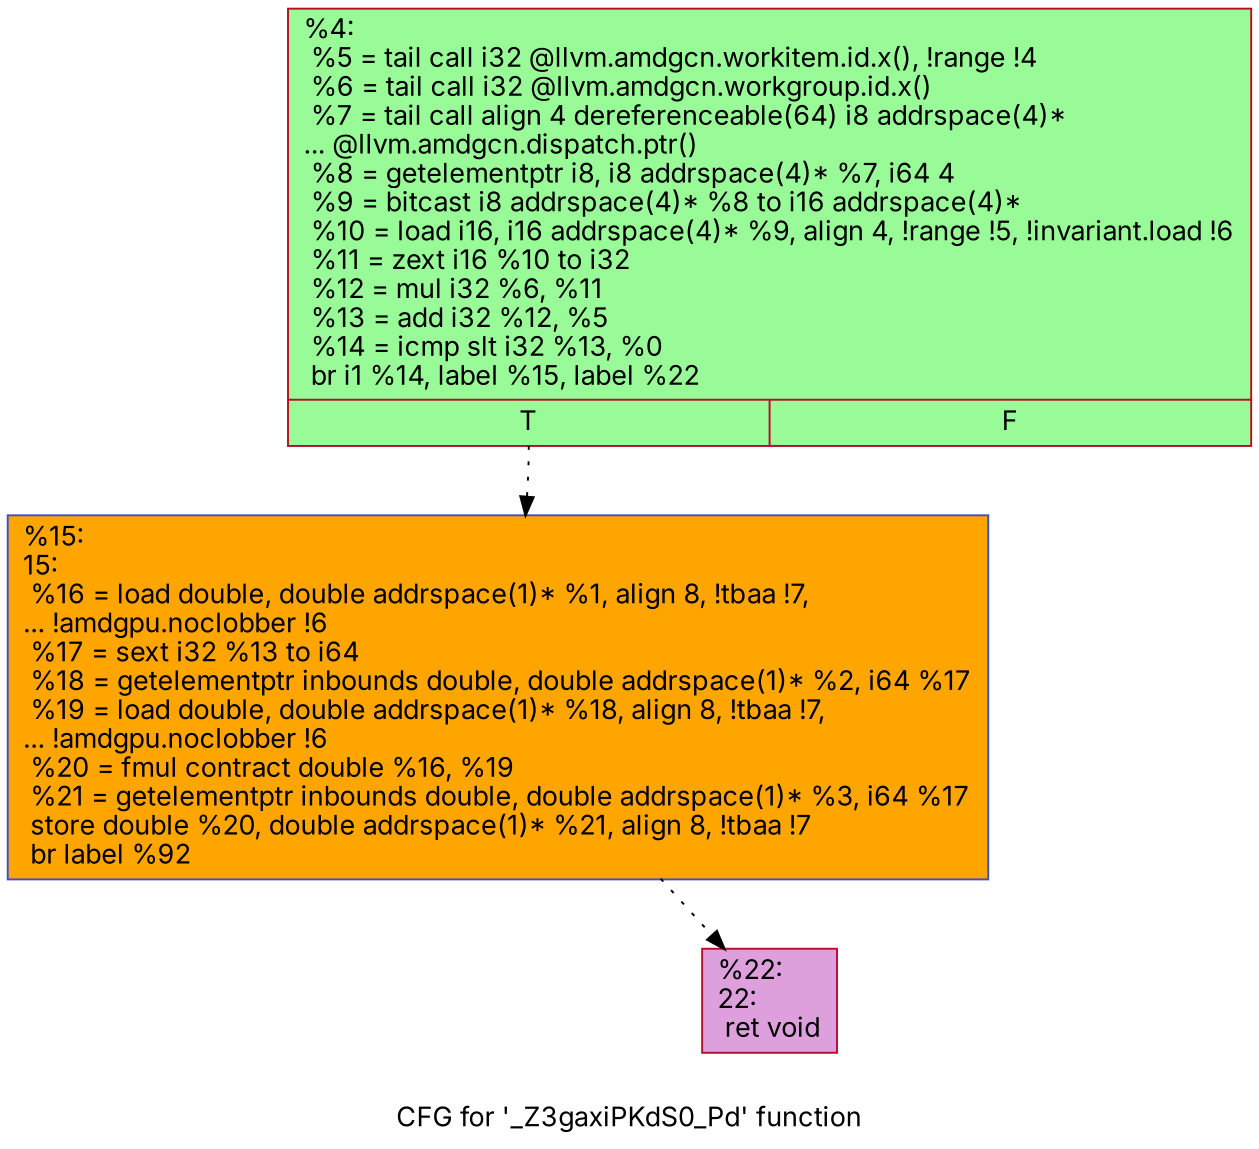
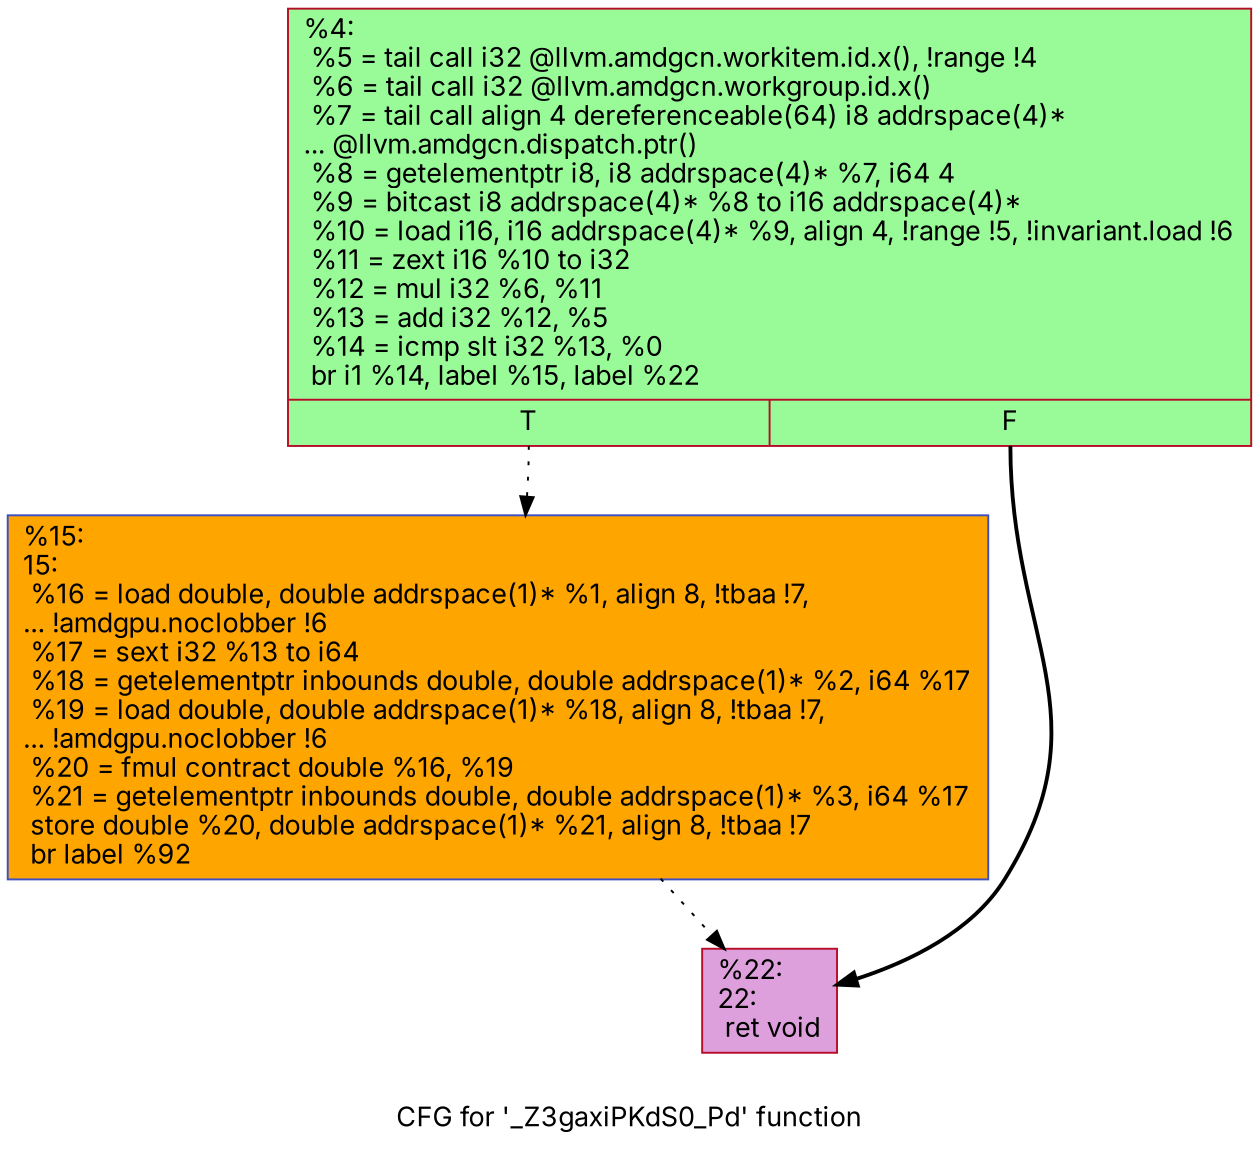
none -> (1049, 757)
